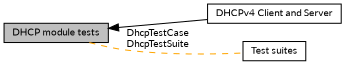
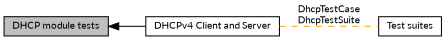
(166, 53) -> (329, 26)
